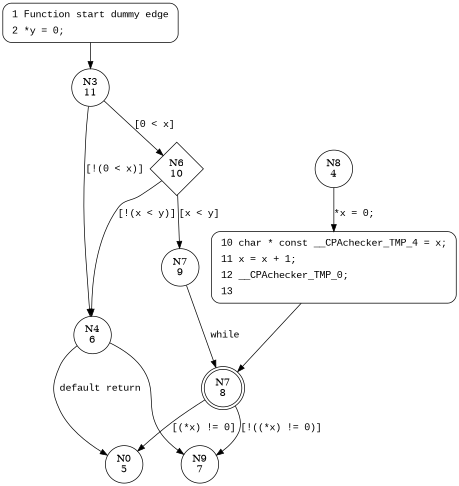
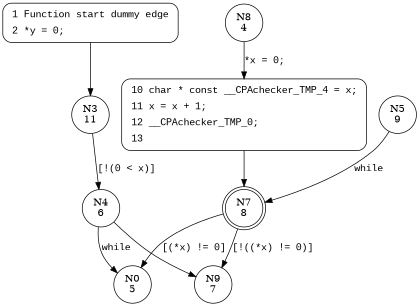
(177, 169) -> none
(180, 267) -> (398, 115)
(100, 388) -> (116, 248)
